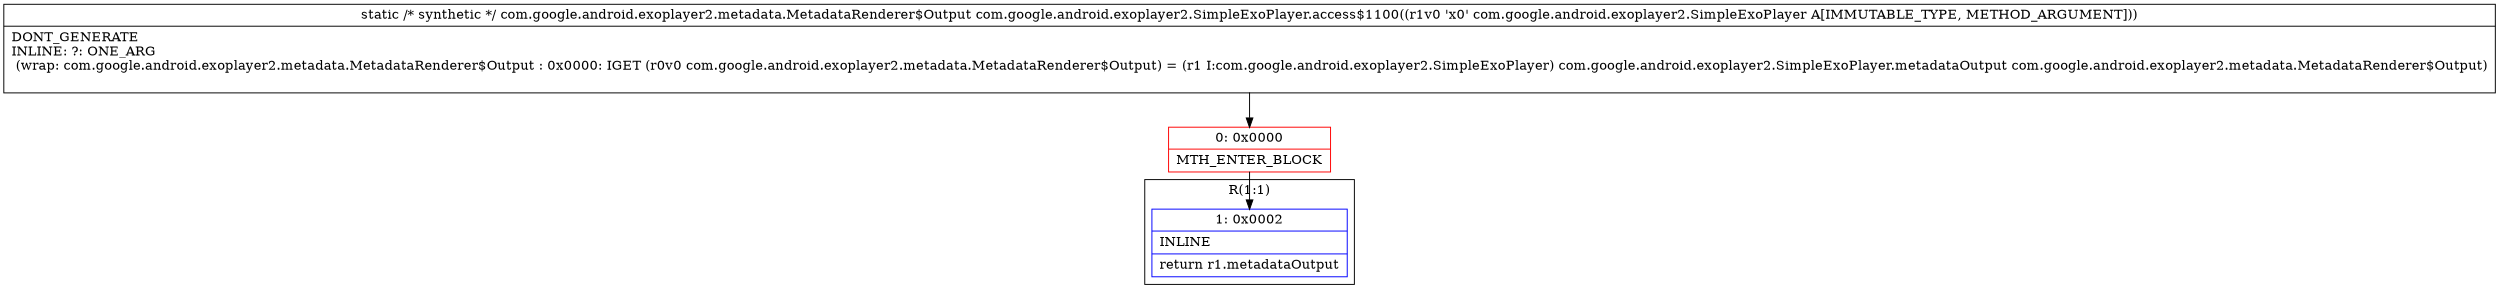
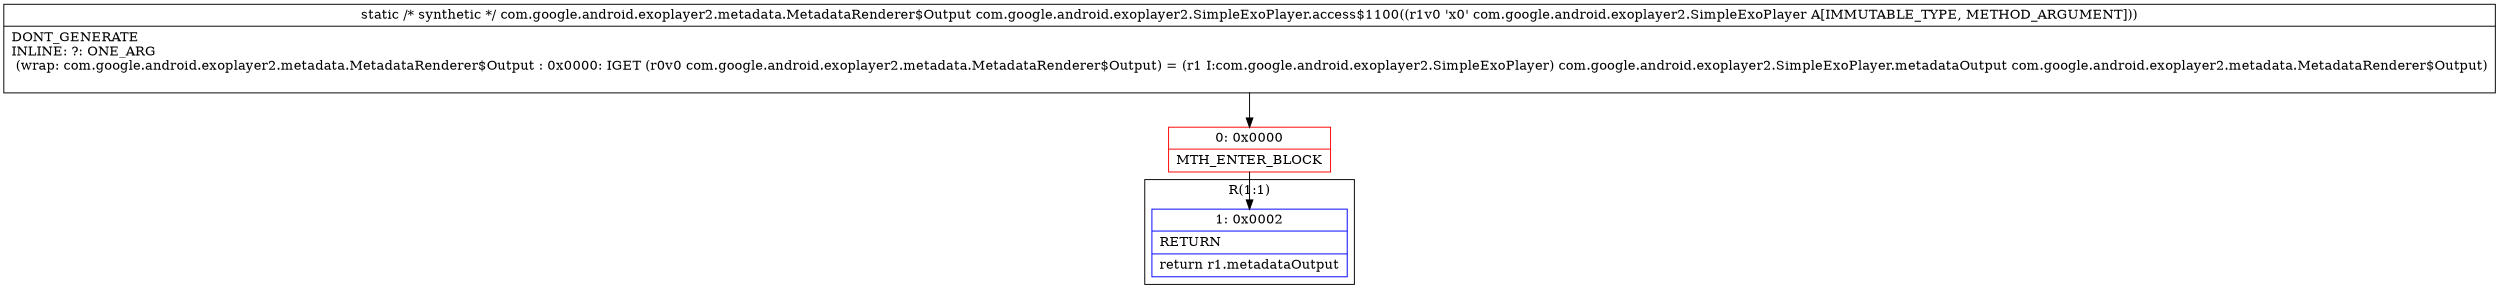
(1186, 242) -> (1190, 242)
